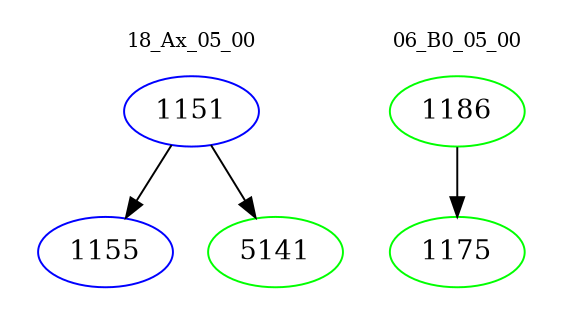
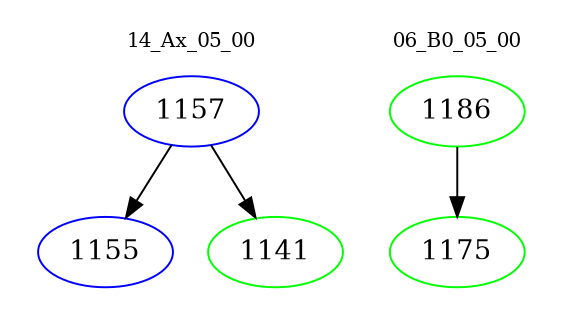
(192, 42) -> (192, 42)
(192, 111) -> (192, 111)
(276, 252) -> (276, 252)
